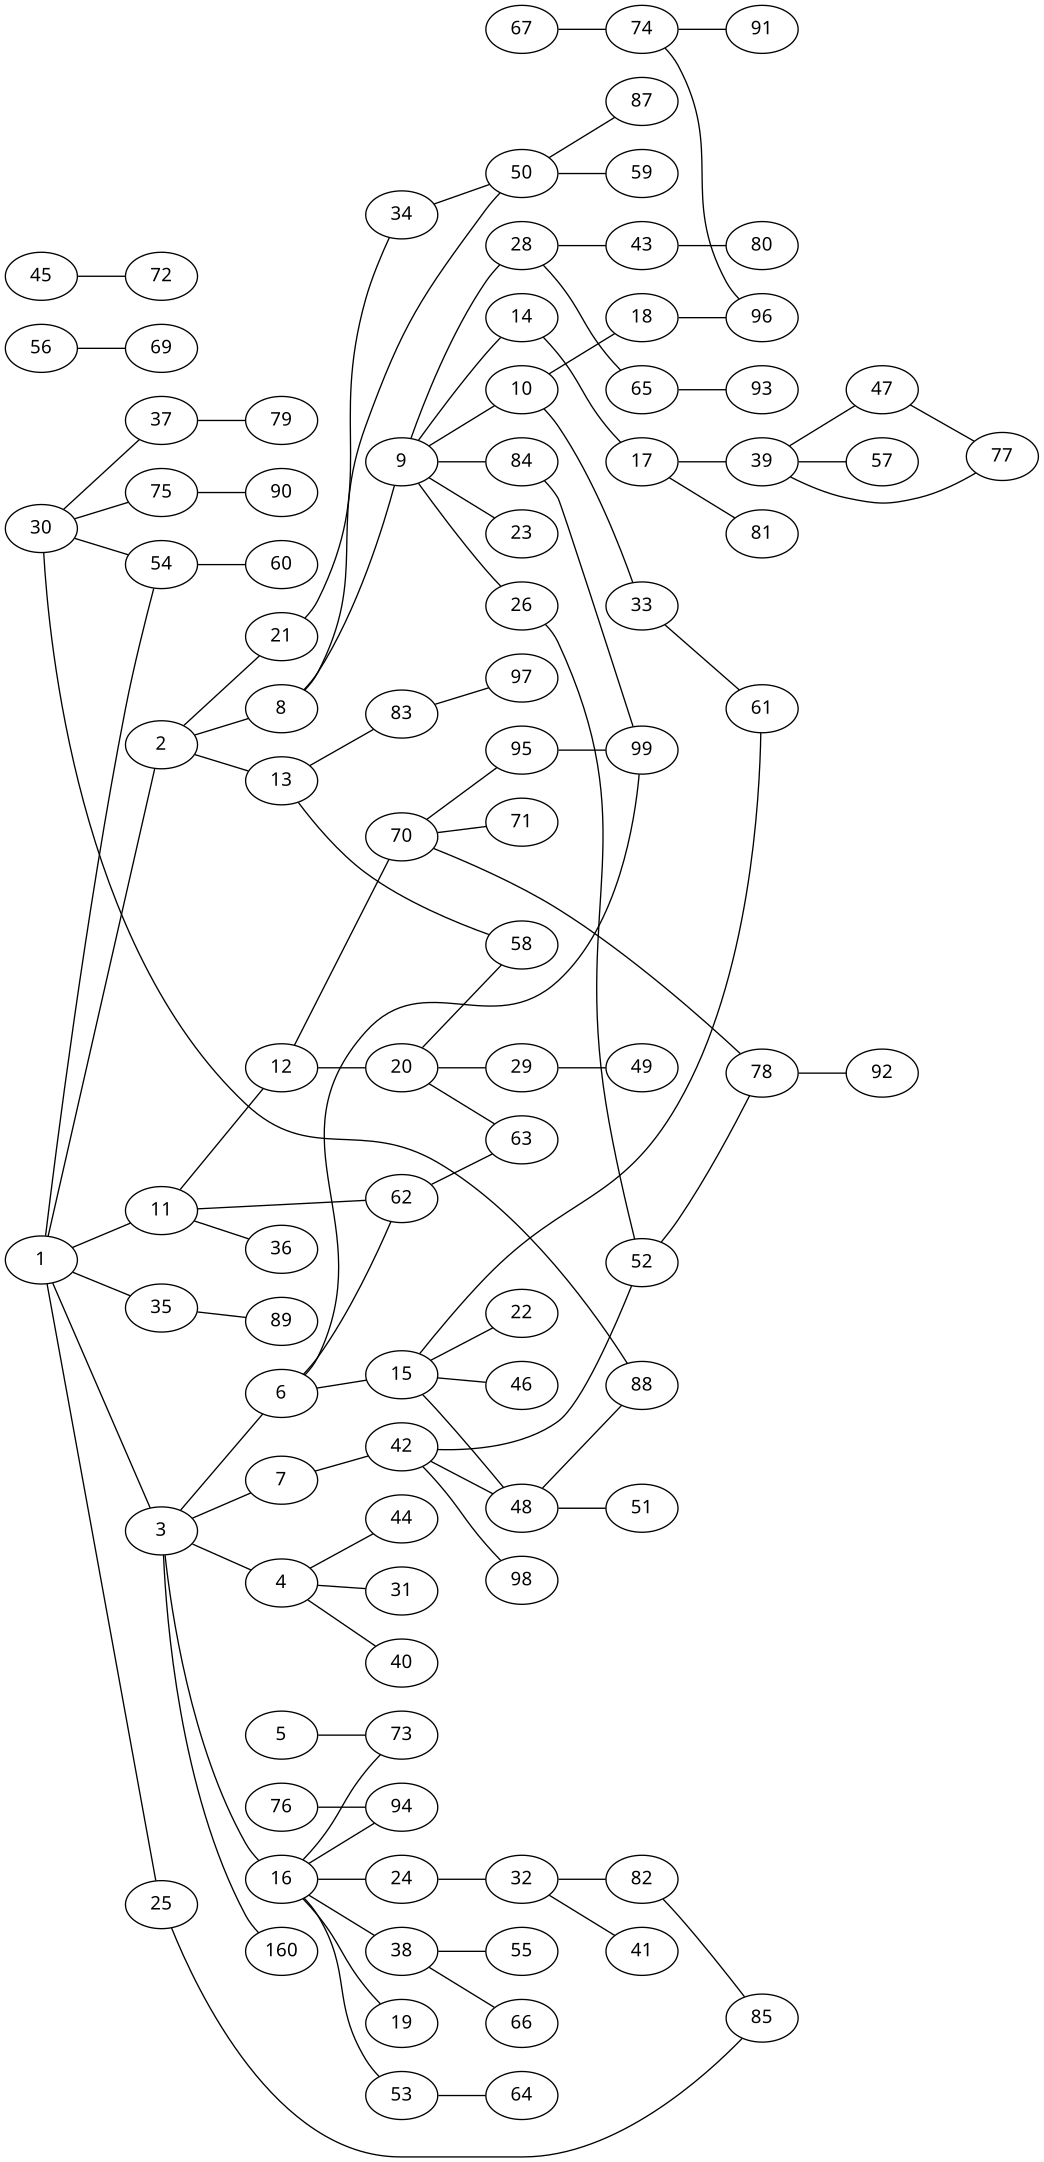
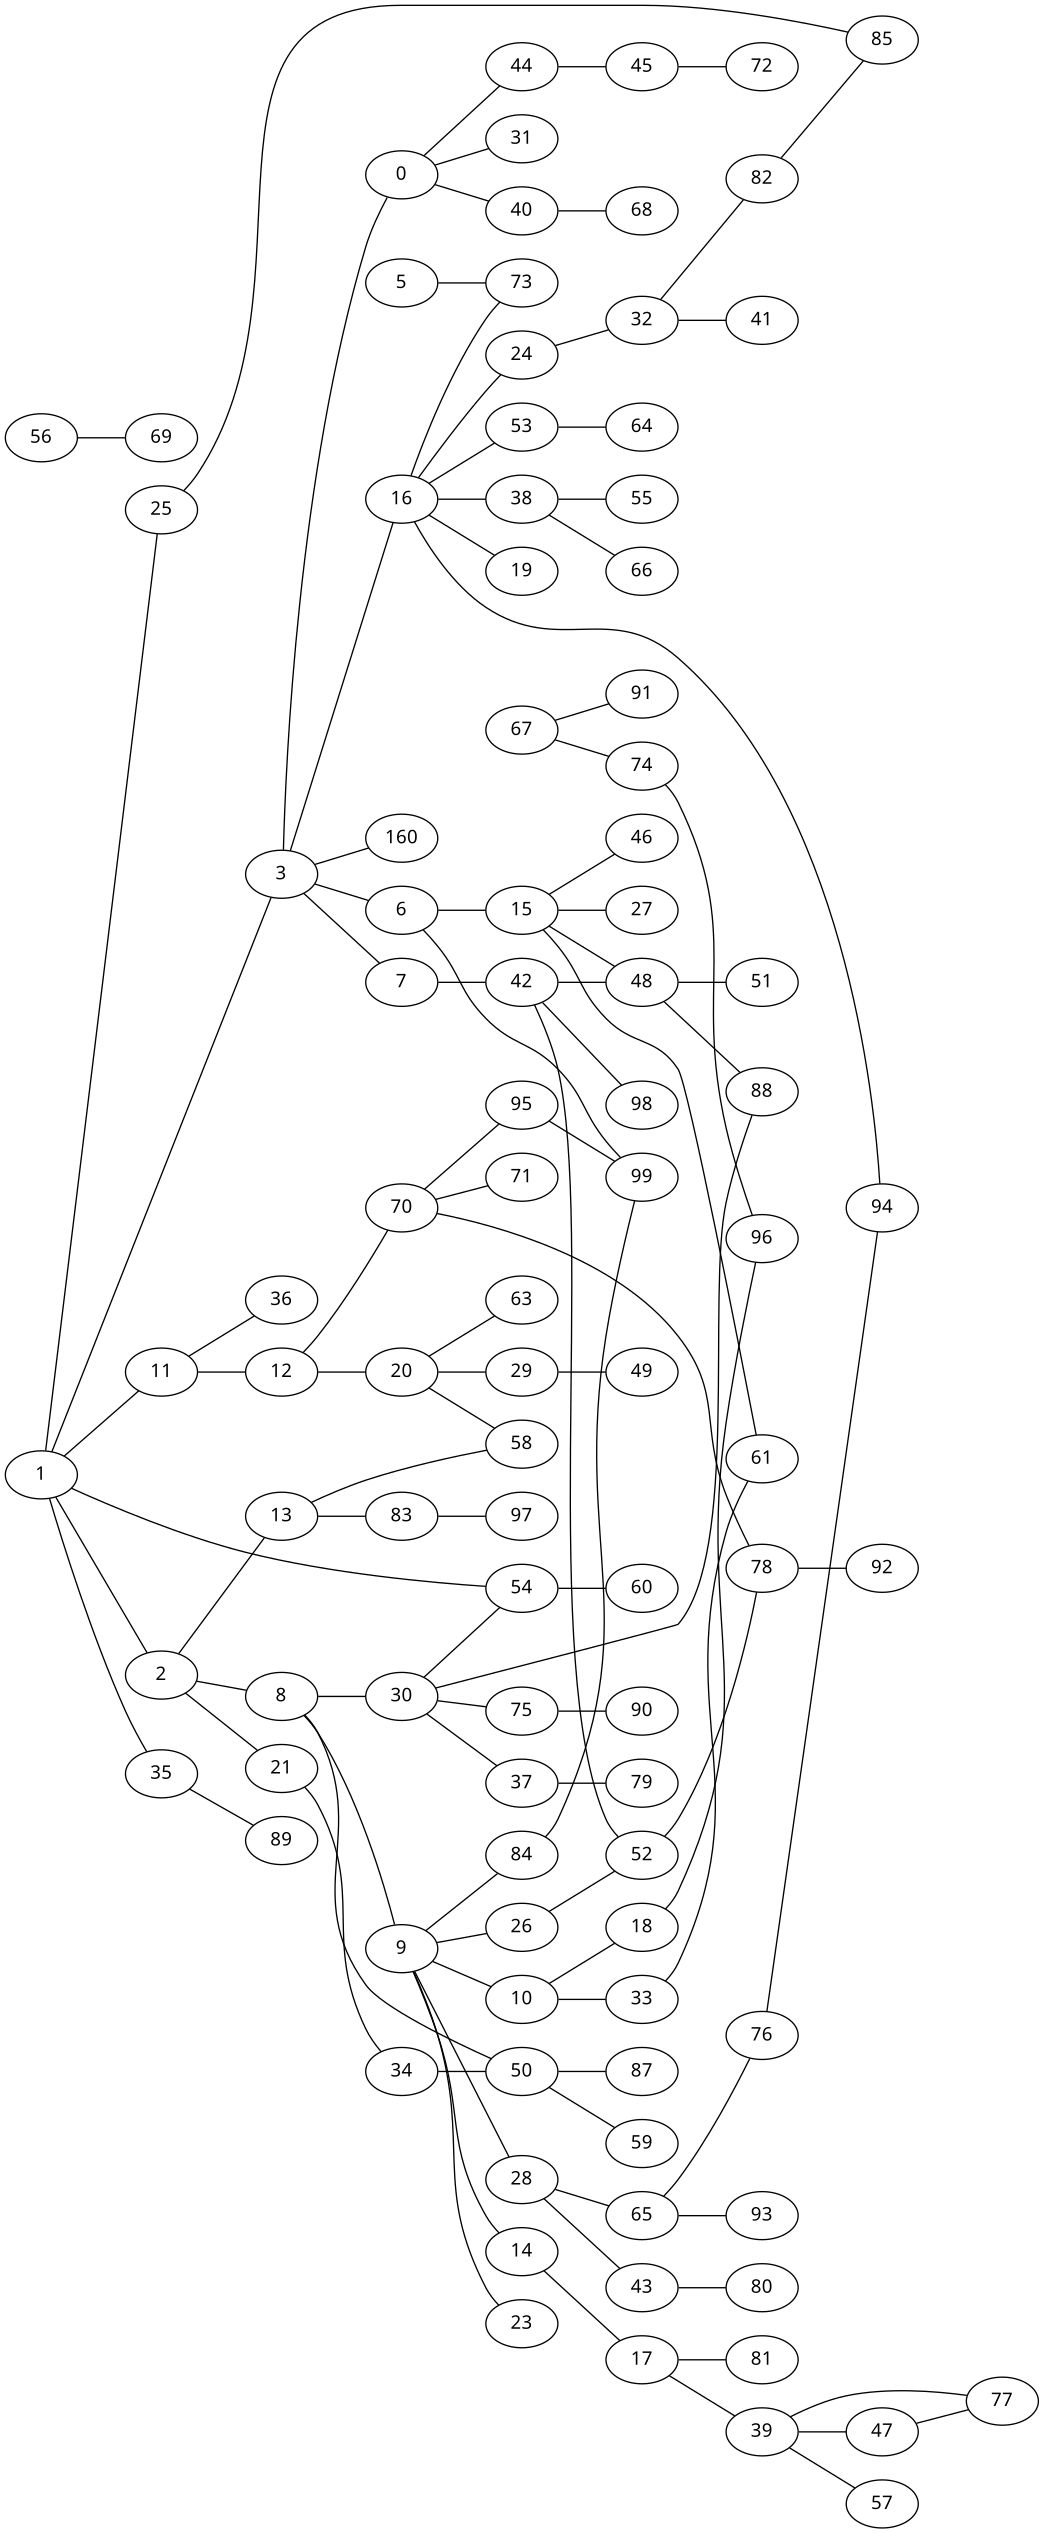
(702, 29) -> (582, 712)
none -> (582, 67)
none -> (642, 211)
(402, 1199) -> none
(522, 1313) -> (642, 910)
(282, 1583) -> (402, 175)
none -> (342, 1696)
none -> (711, 2130)
